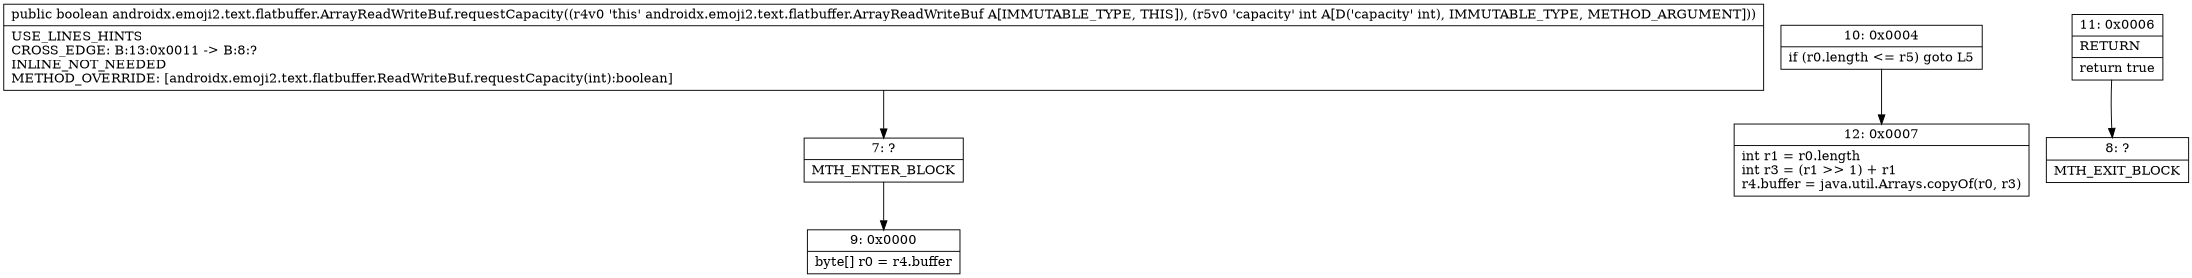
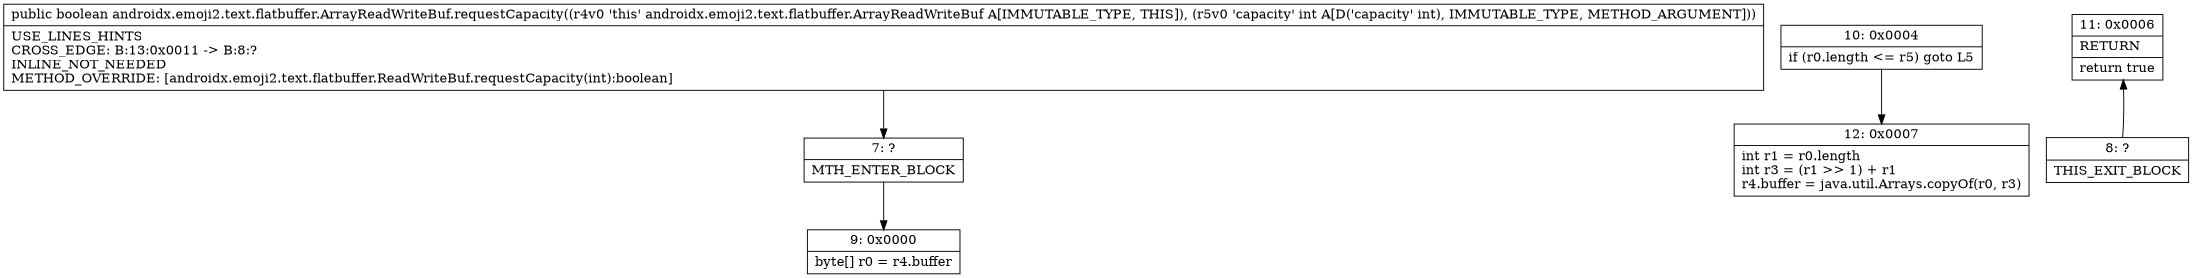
(2111, 104) -> (2124, 113)
(2117, 171) -> (2117, 171)
